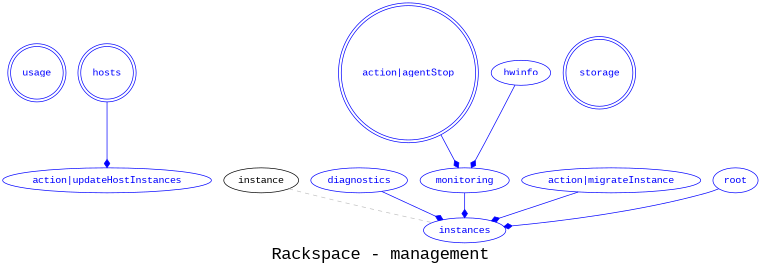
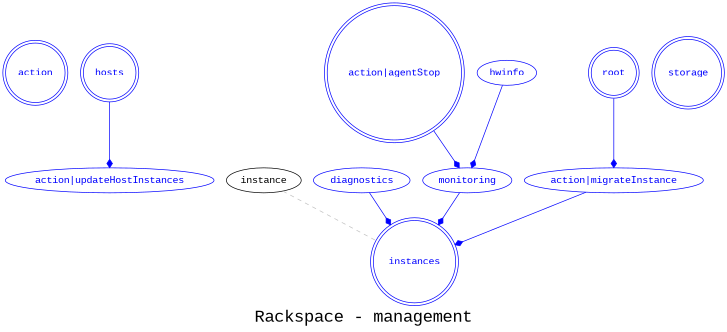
(37, 73) -> (35, 73)
(735, 180) -> (614, 73)
(616, 212) -> (614, 129)
(465, 230) -> (415, 262)
